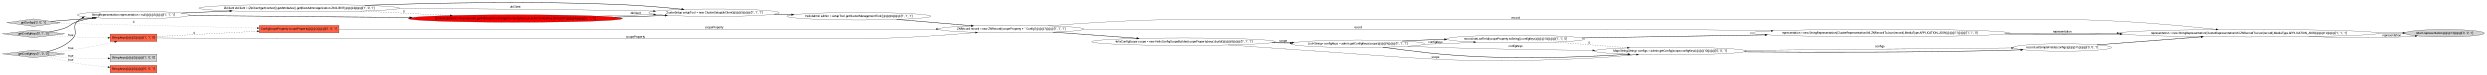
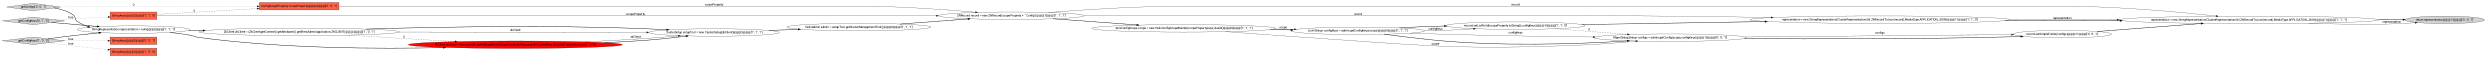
(83, 48) -> none
(133, 58) -> (133, 52)
